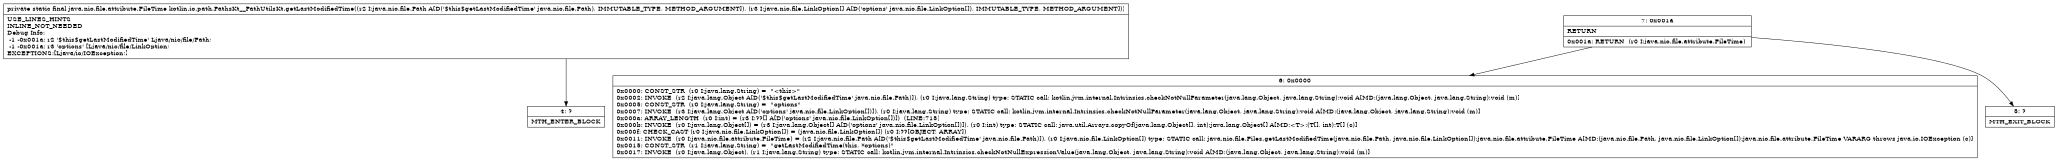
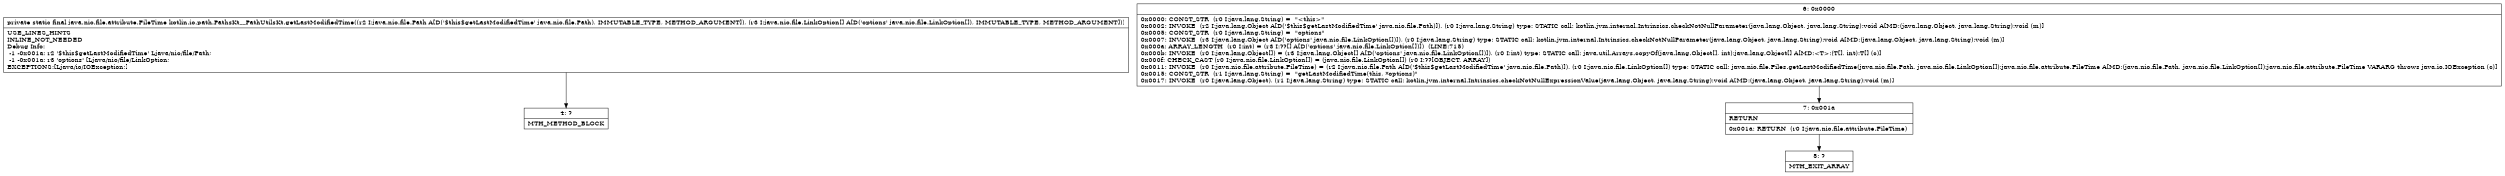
(1533, 61) -> (1819, 92)
(566, 122) -> (566, 124)
(2020, 122) -> (1819, 166)
